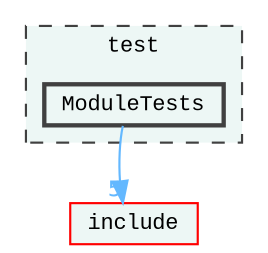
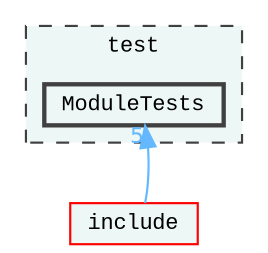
(120, 156) -> (148, 175)
